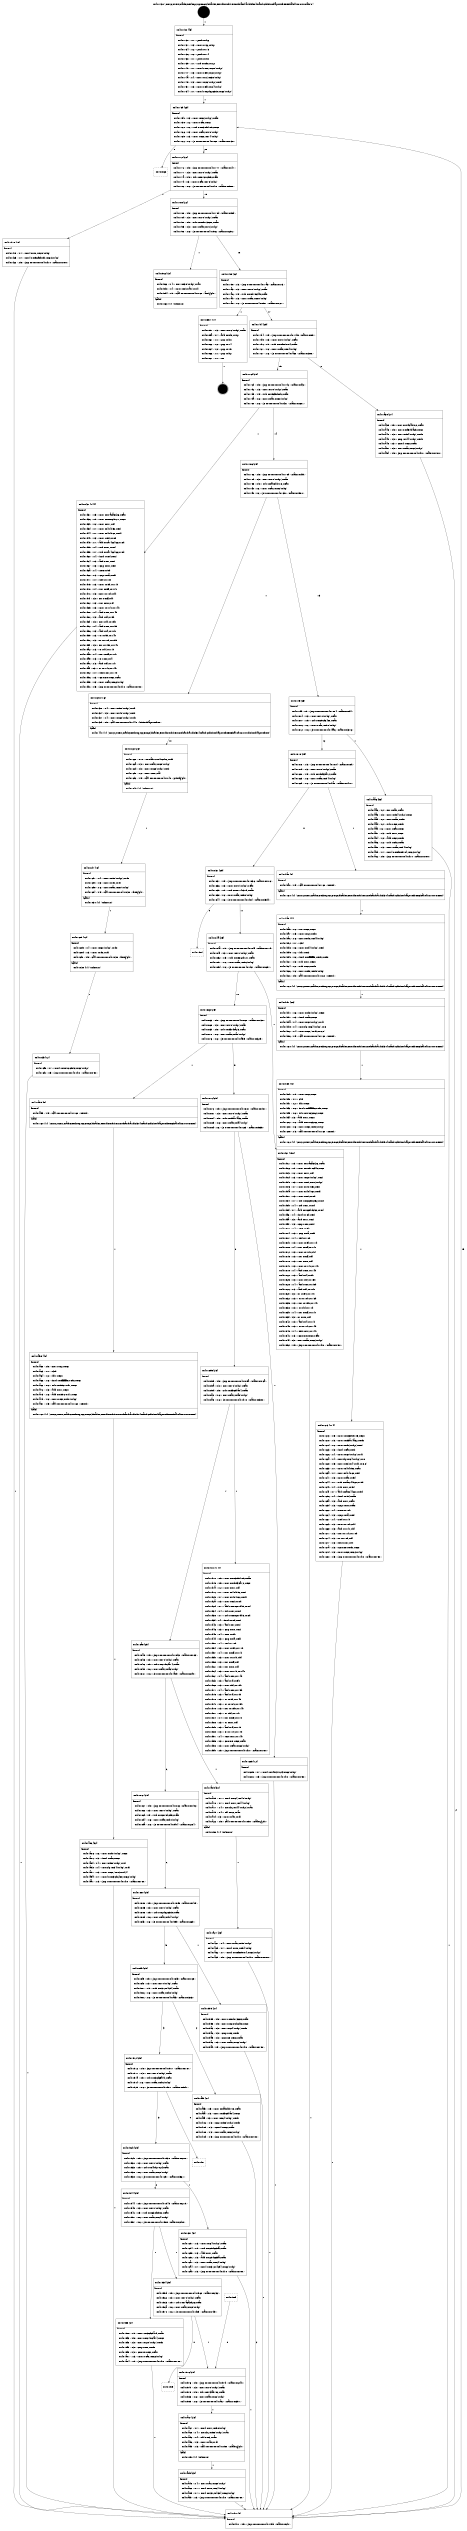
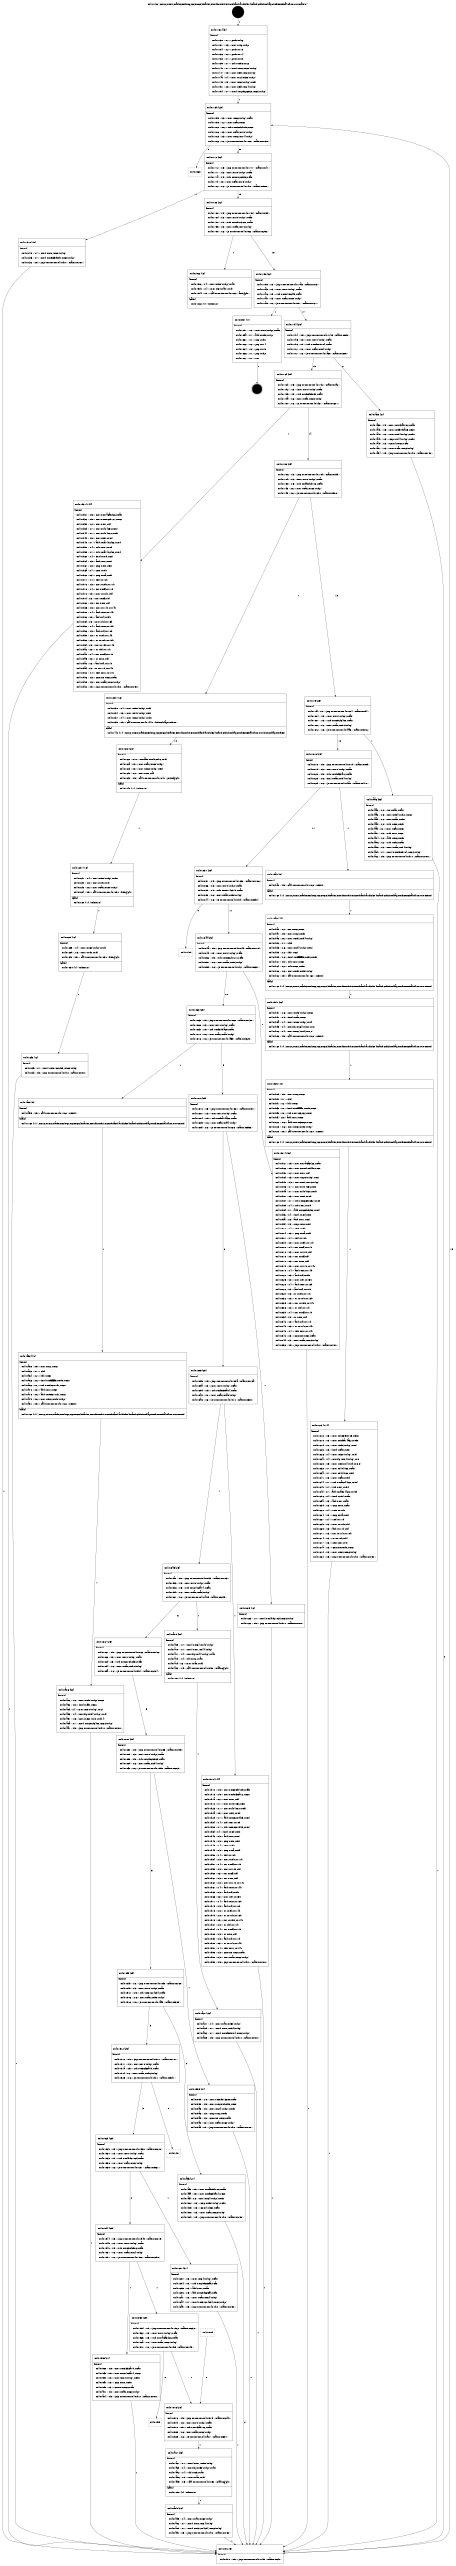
none -> (263, 2255)
